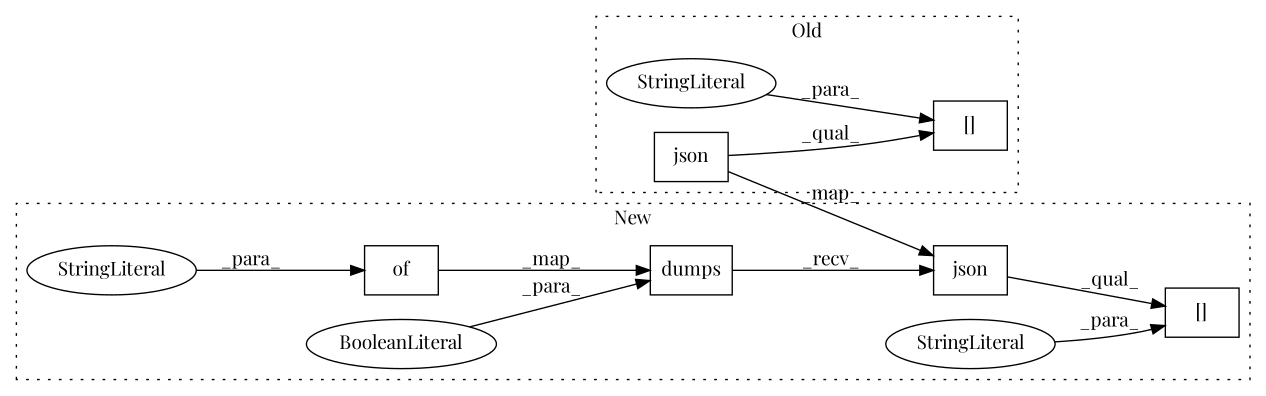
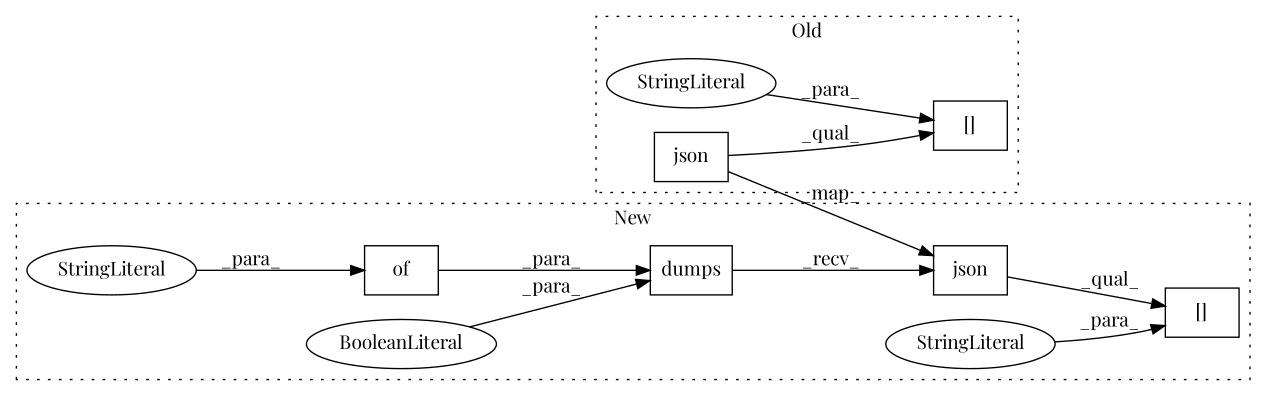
(552, 260) -> (552, 260)
